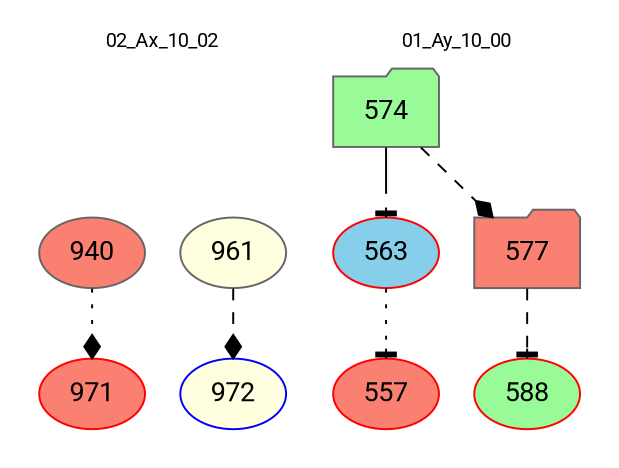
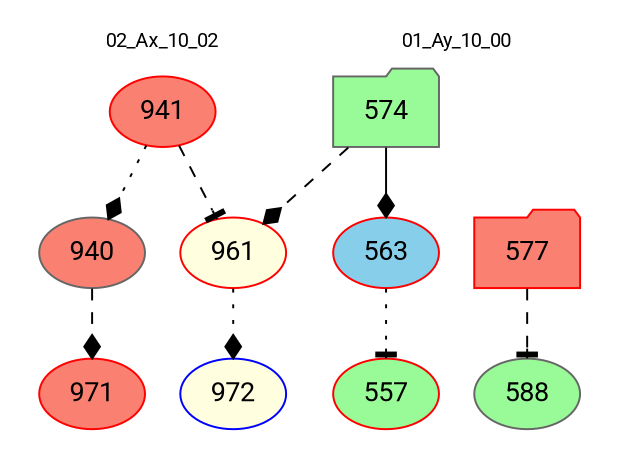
none -> (163, 112)
(386, 171) -> (386, 171)
(448, 174) -> (330, 164)
(233, 253) -> (233, 253)
(527, 253) -> (527, 253)
(92, 312) -> (92, 312)
(233, 312) -> (233, 312)
(386, 394) -> (386, 394)
(527, 394) -> (527, 394)
